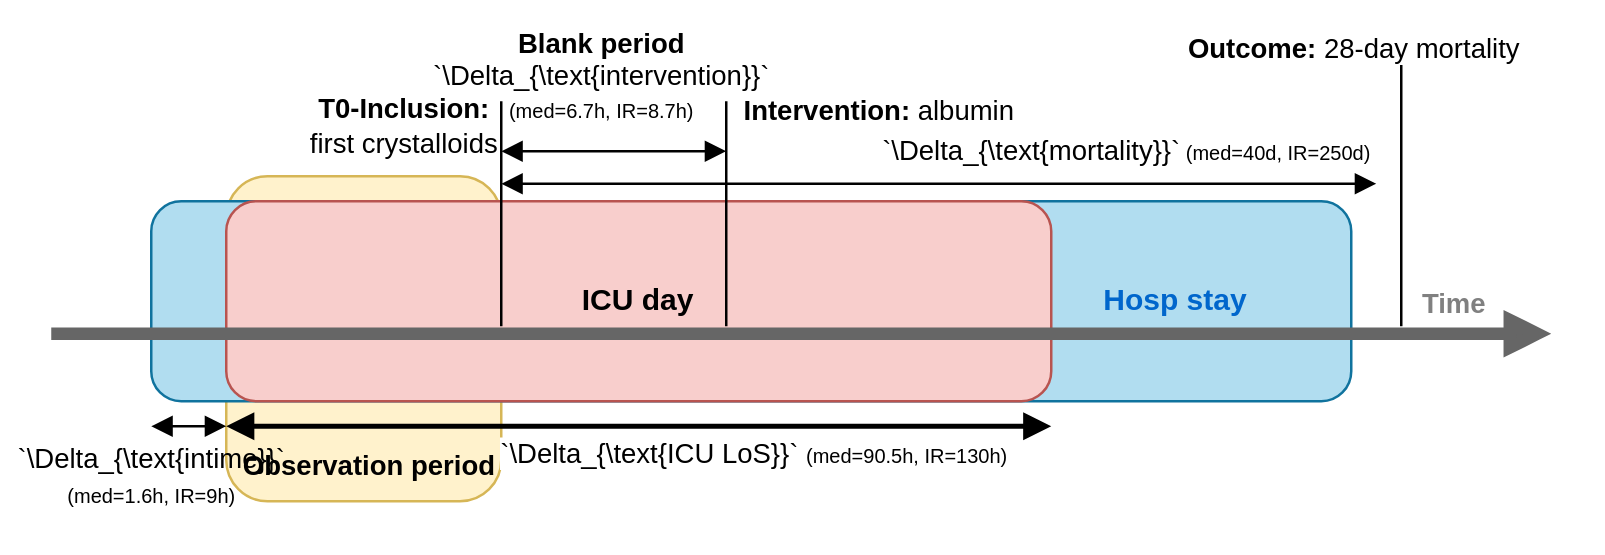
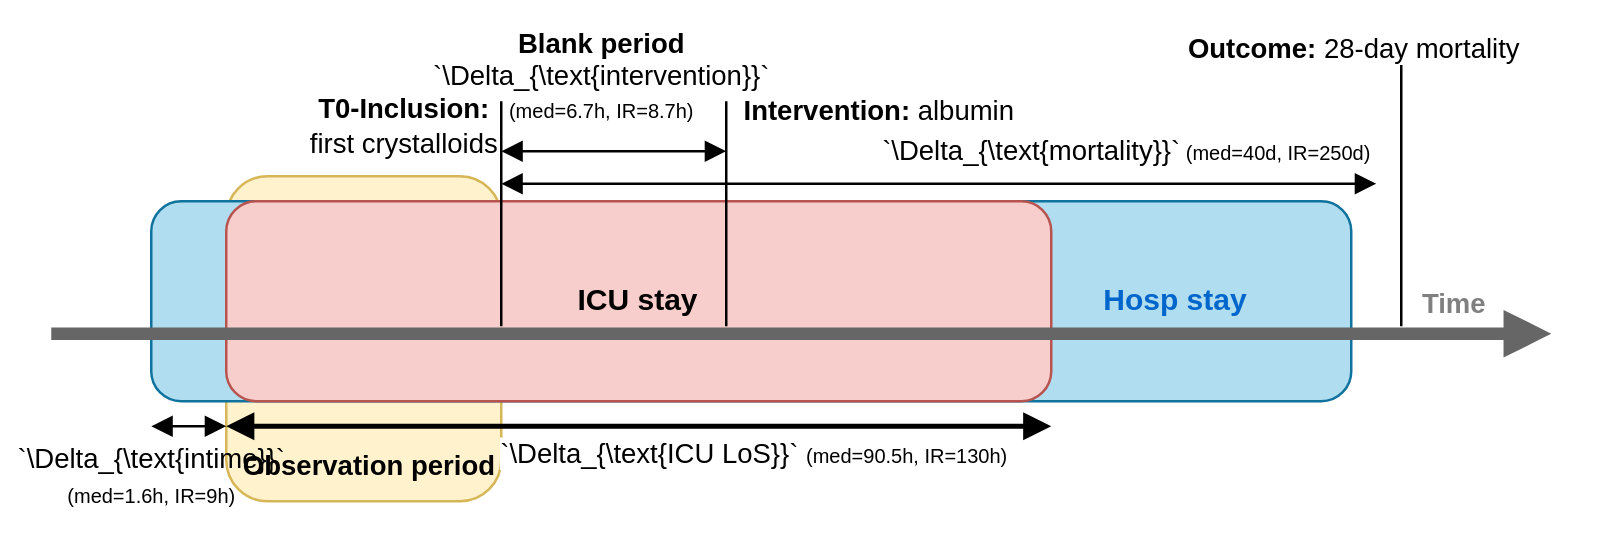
(639, 301) -> (639, 301)
